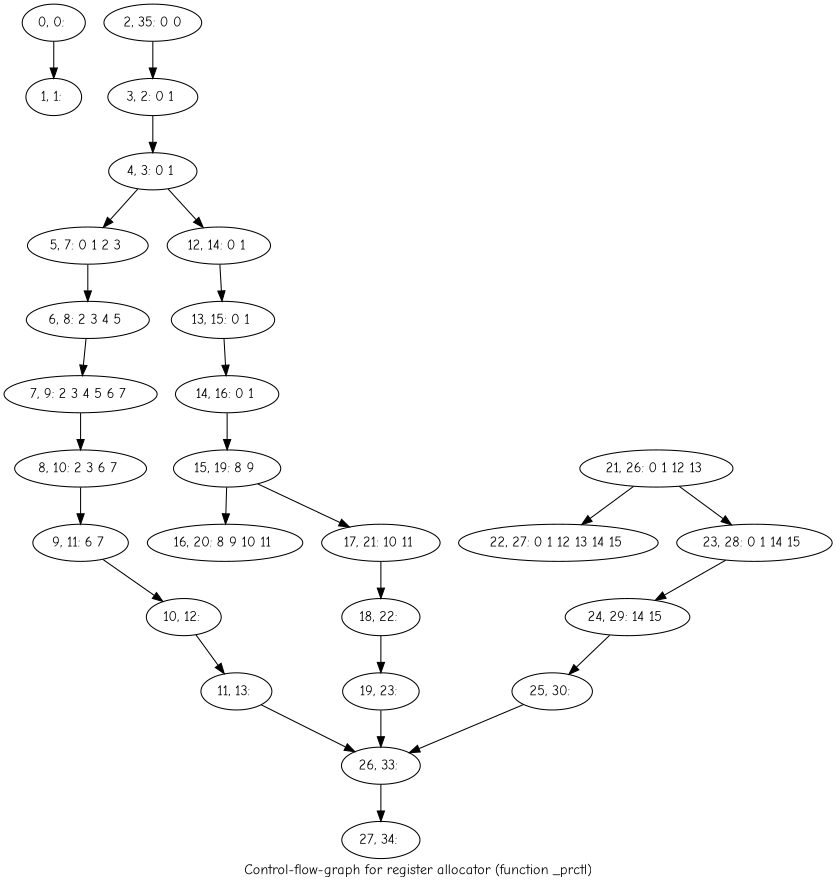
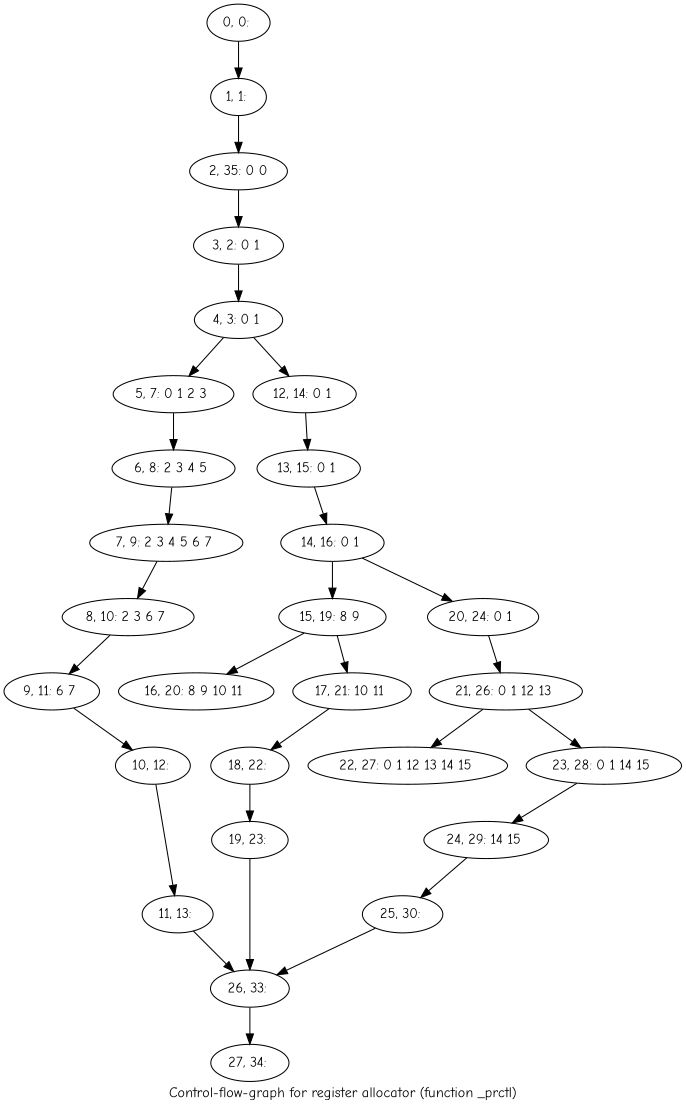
none -> (239, 129)
none -> (483, 617)
